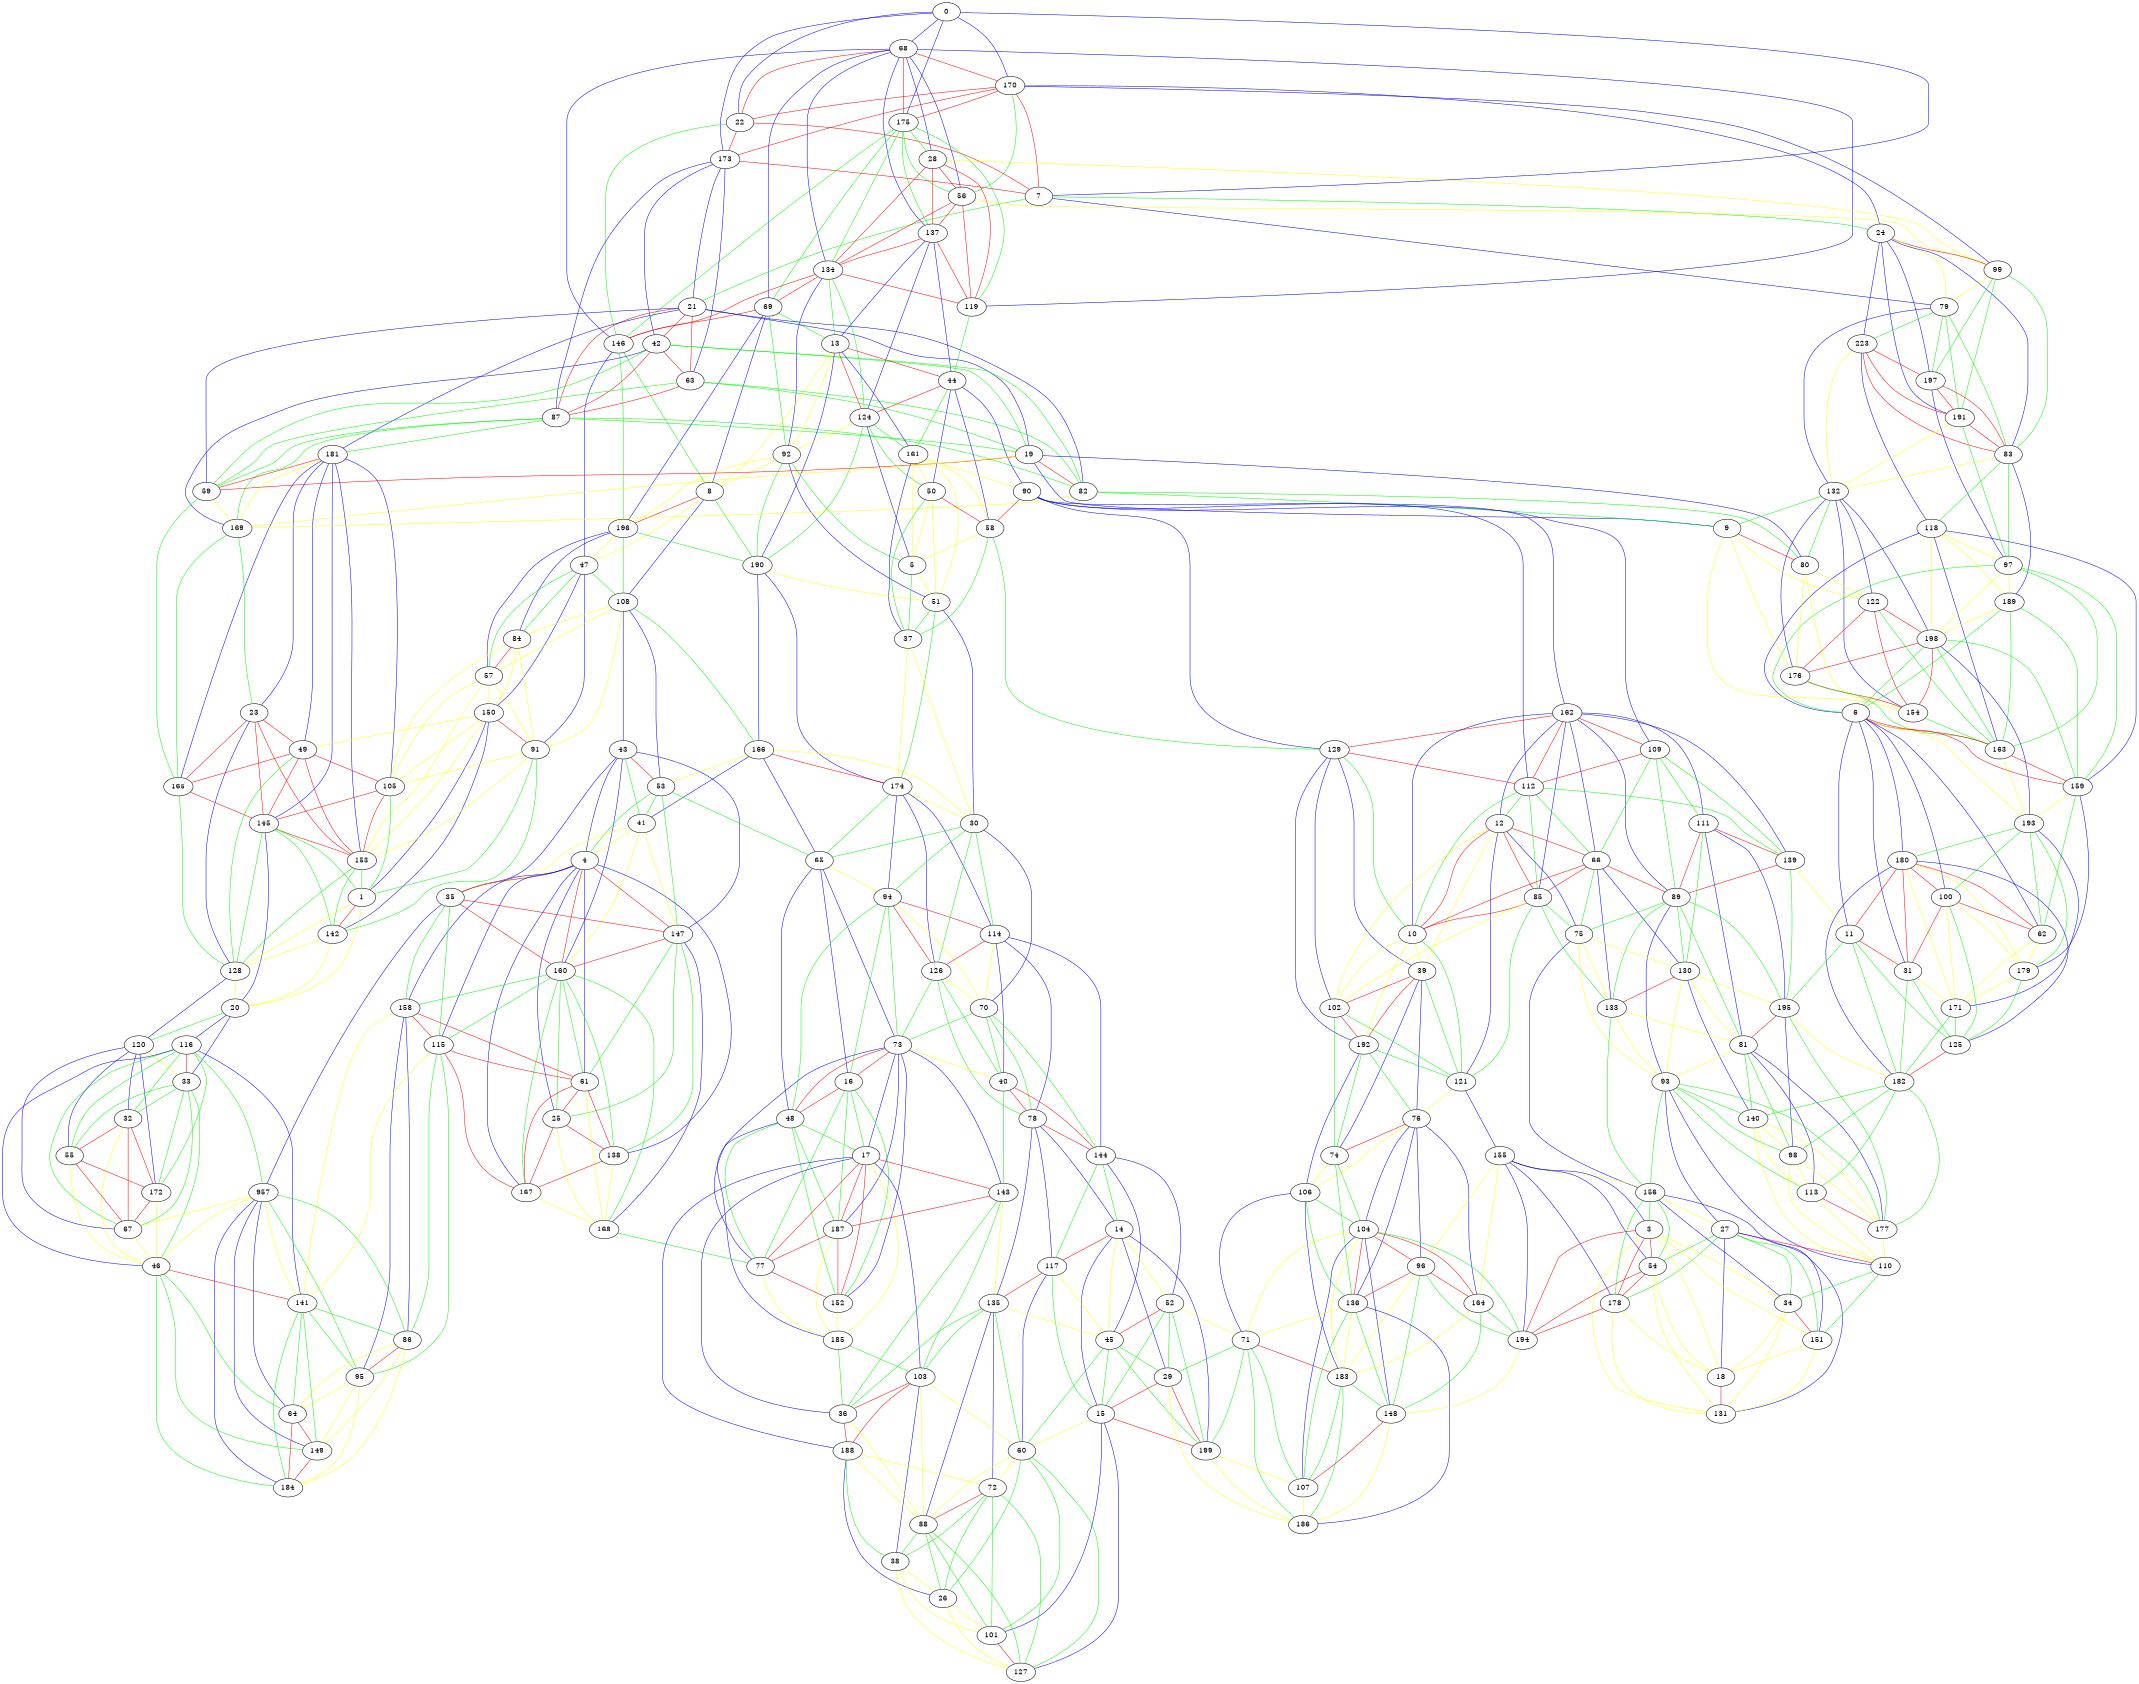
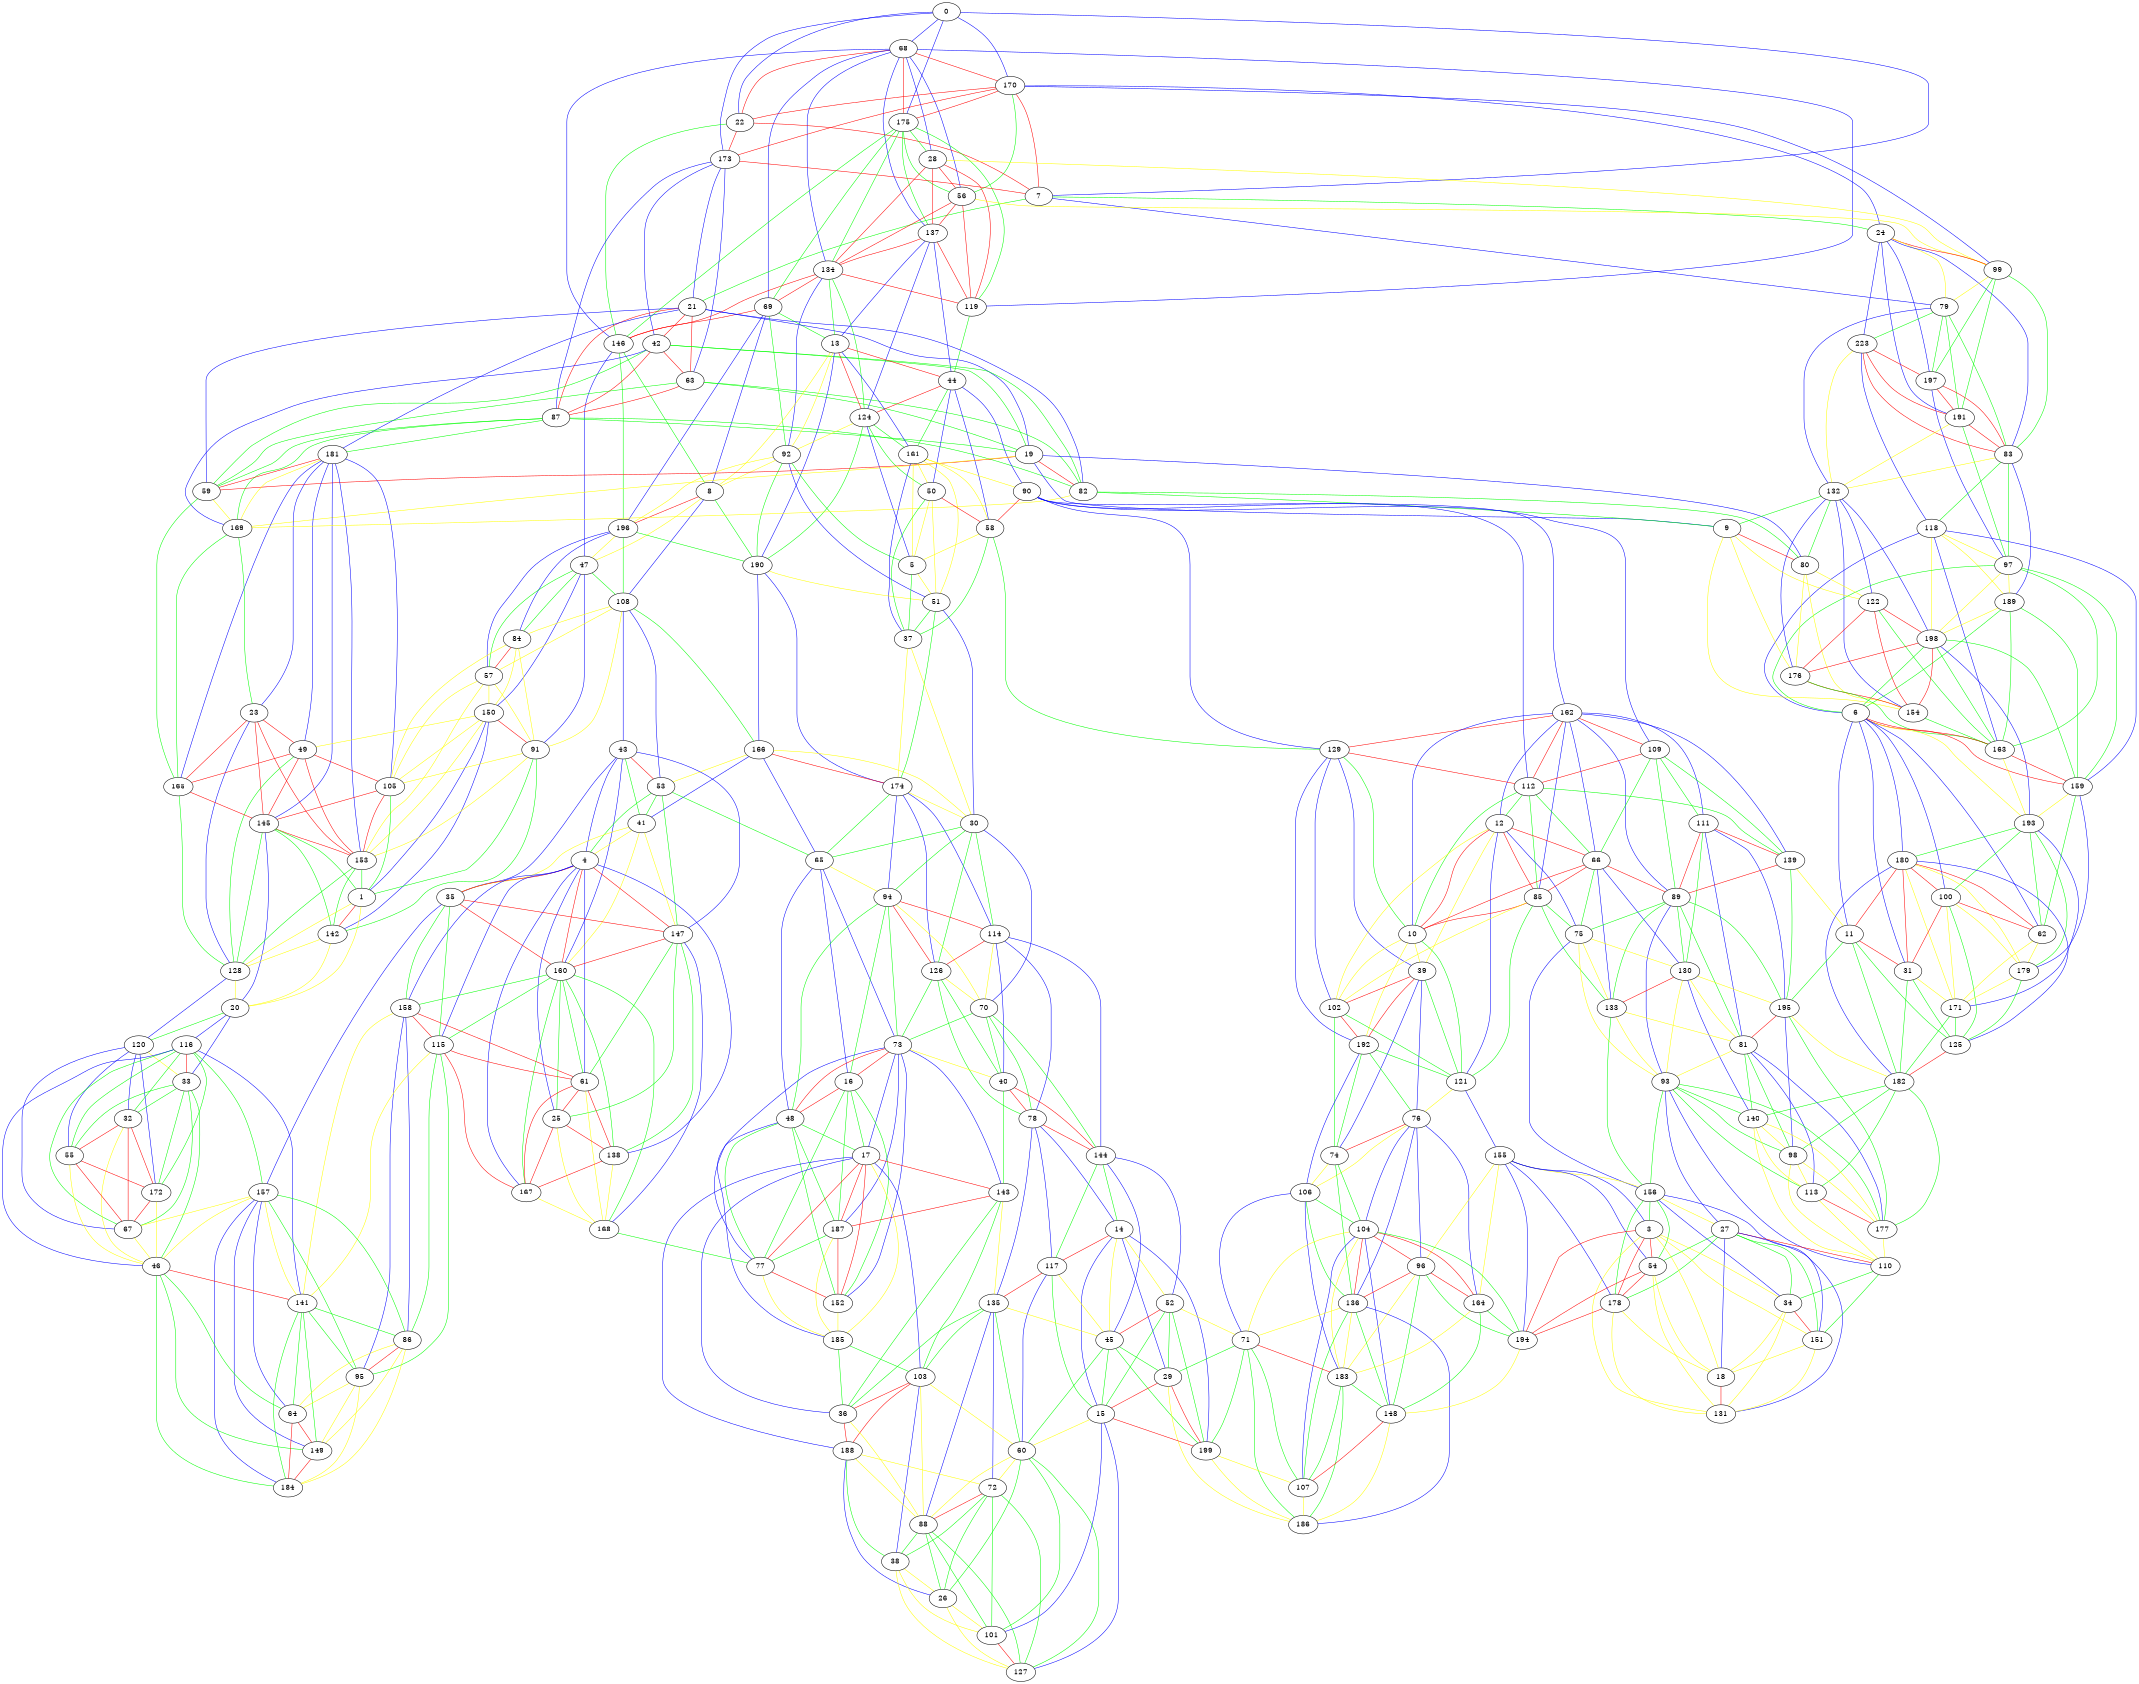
(263, 1193) -> (263, 1193)
(799, 1248) -> (799, 1248)
